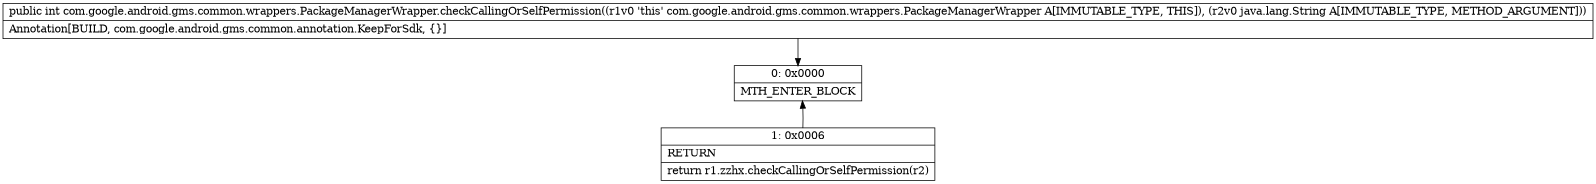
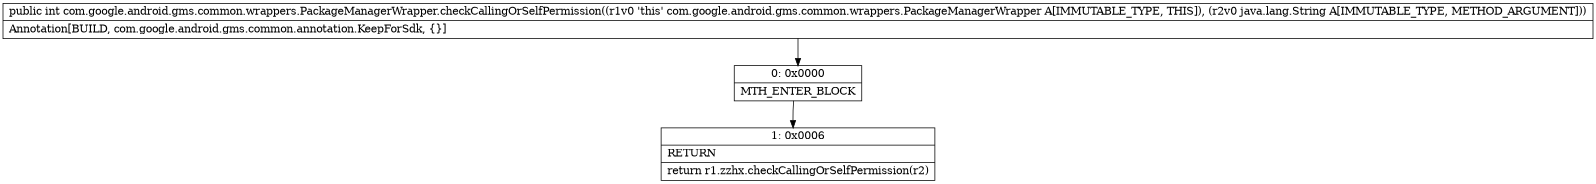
(803, 118) -> (793, 111)
